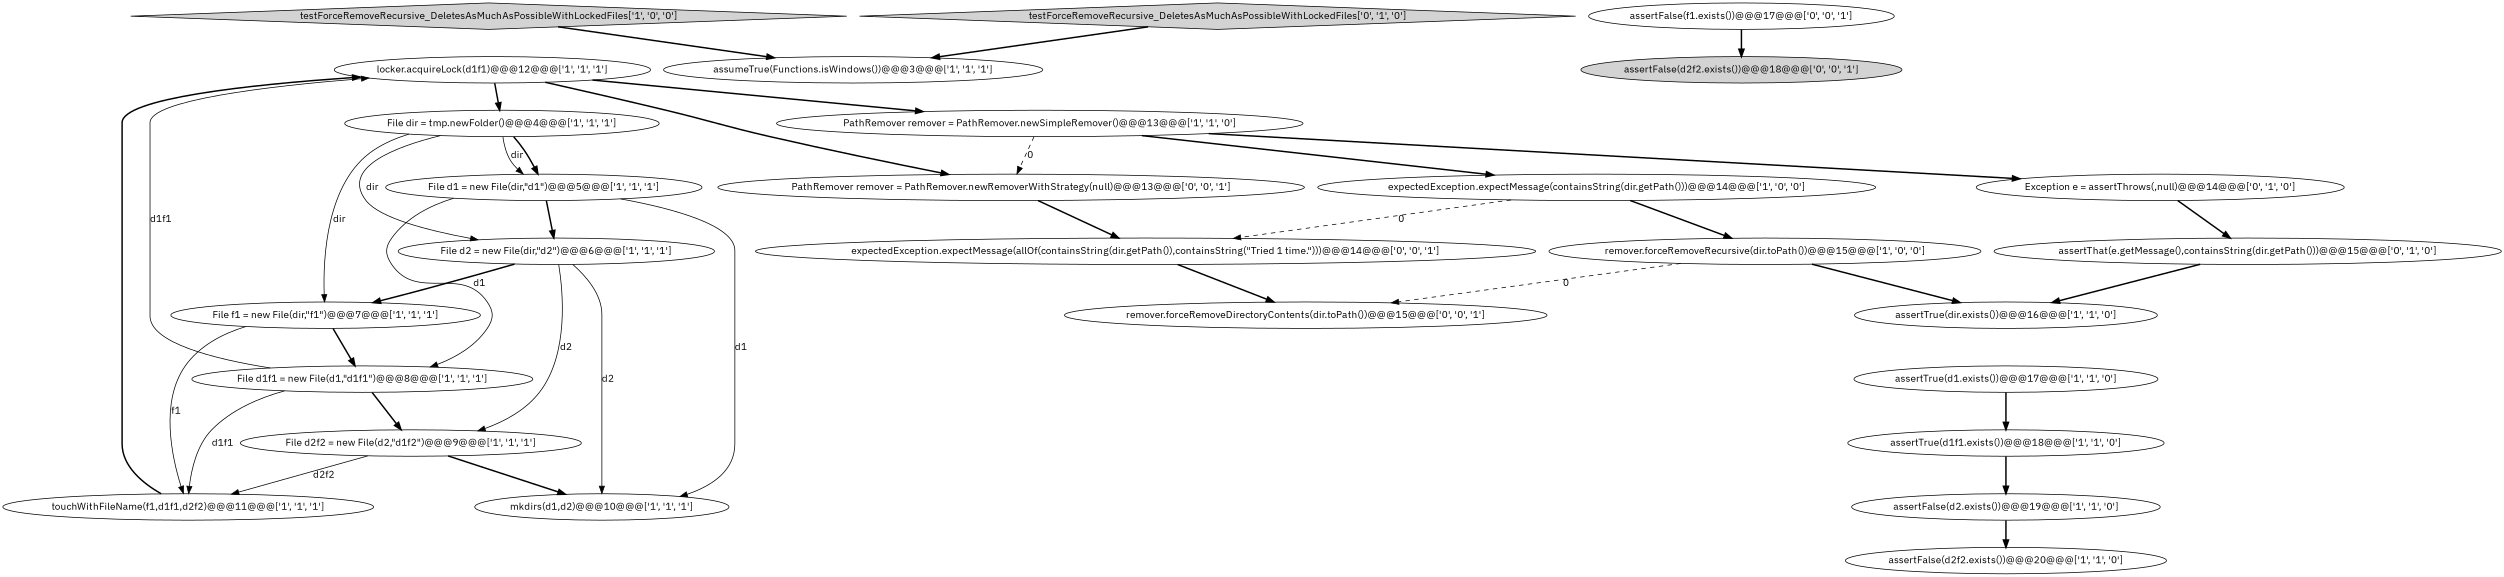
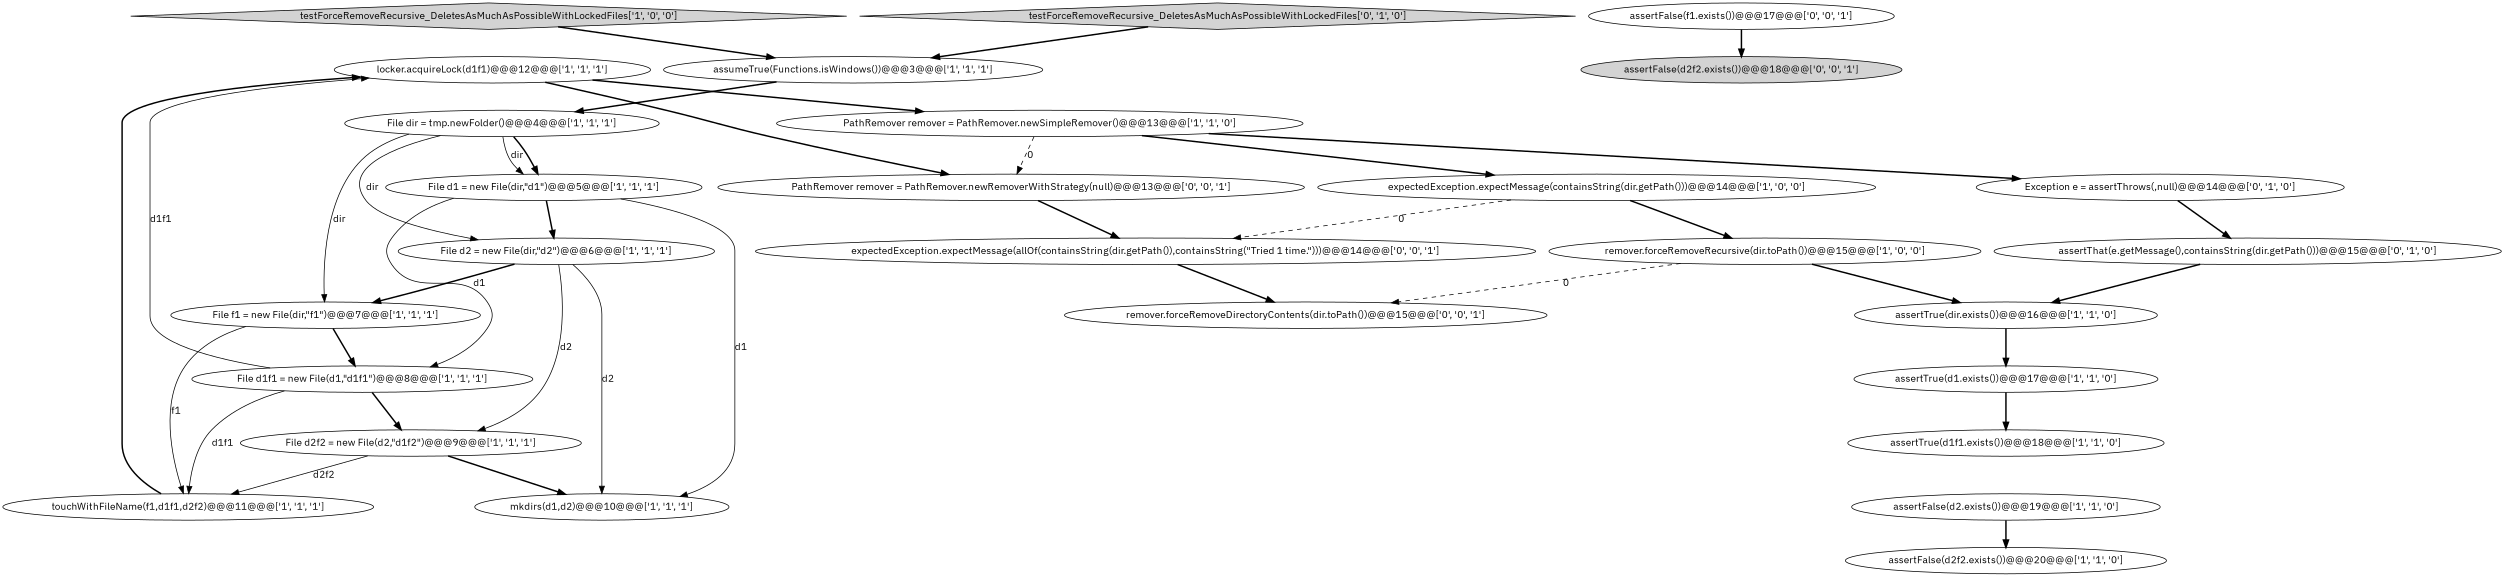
(497, 93) -> (680, 96)
none -> (2006, 343)
(2006, 471) -> none
